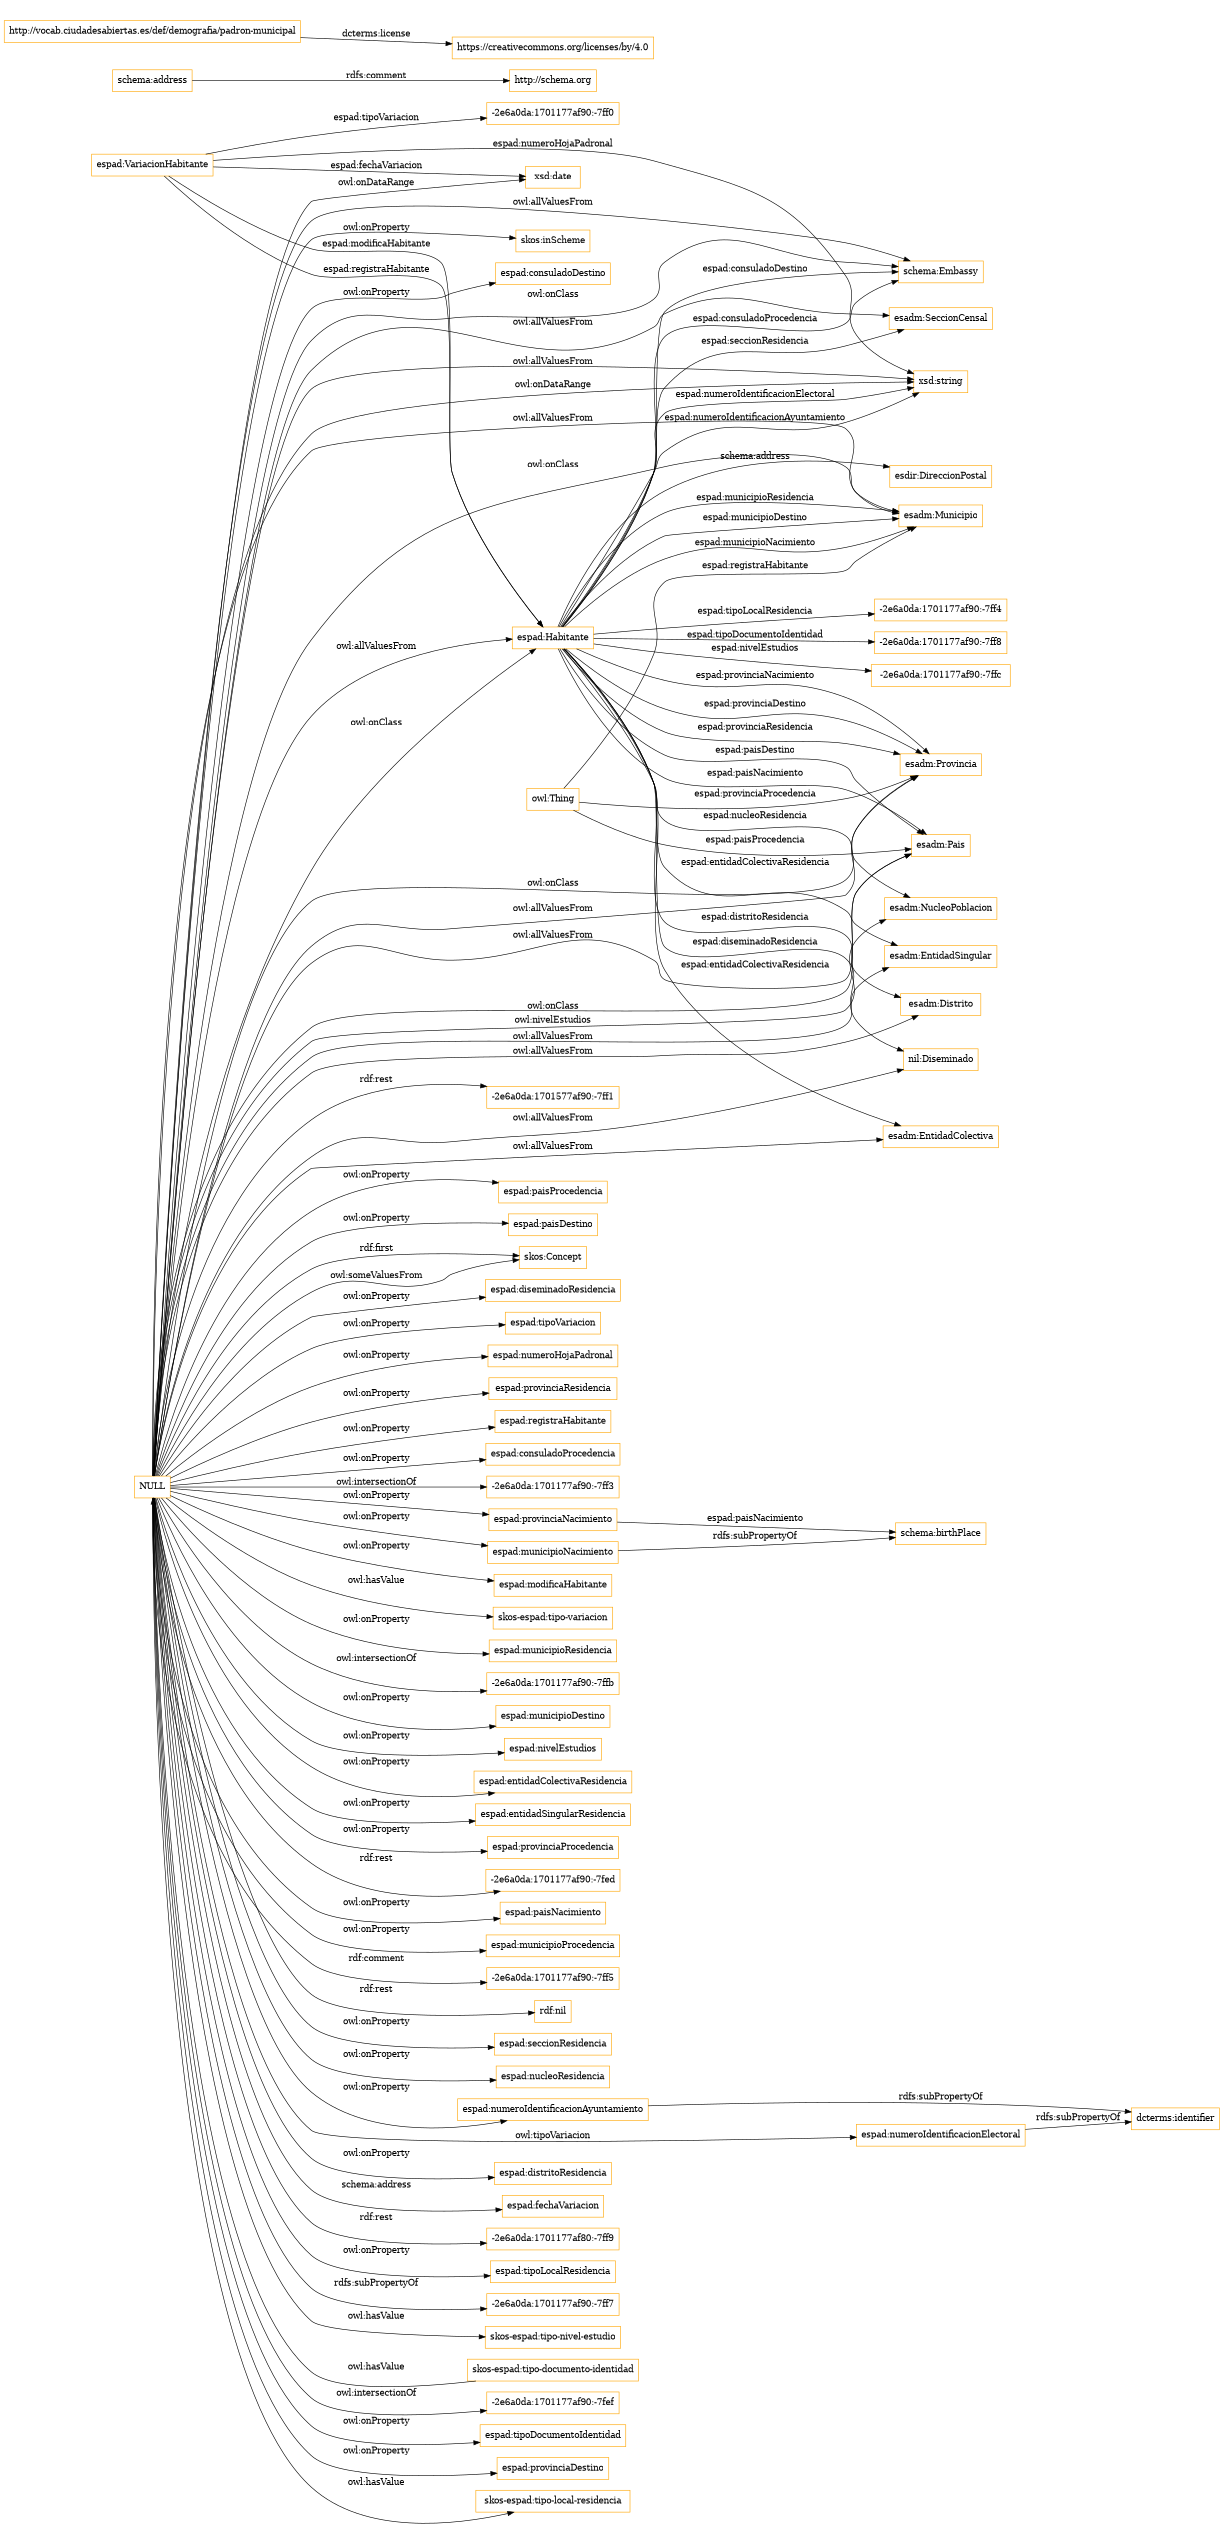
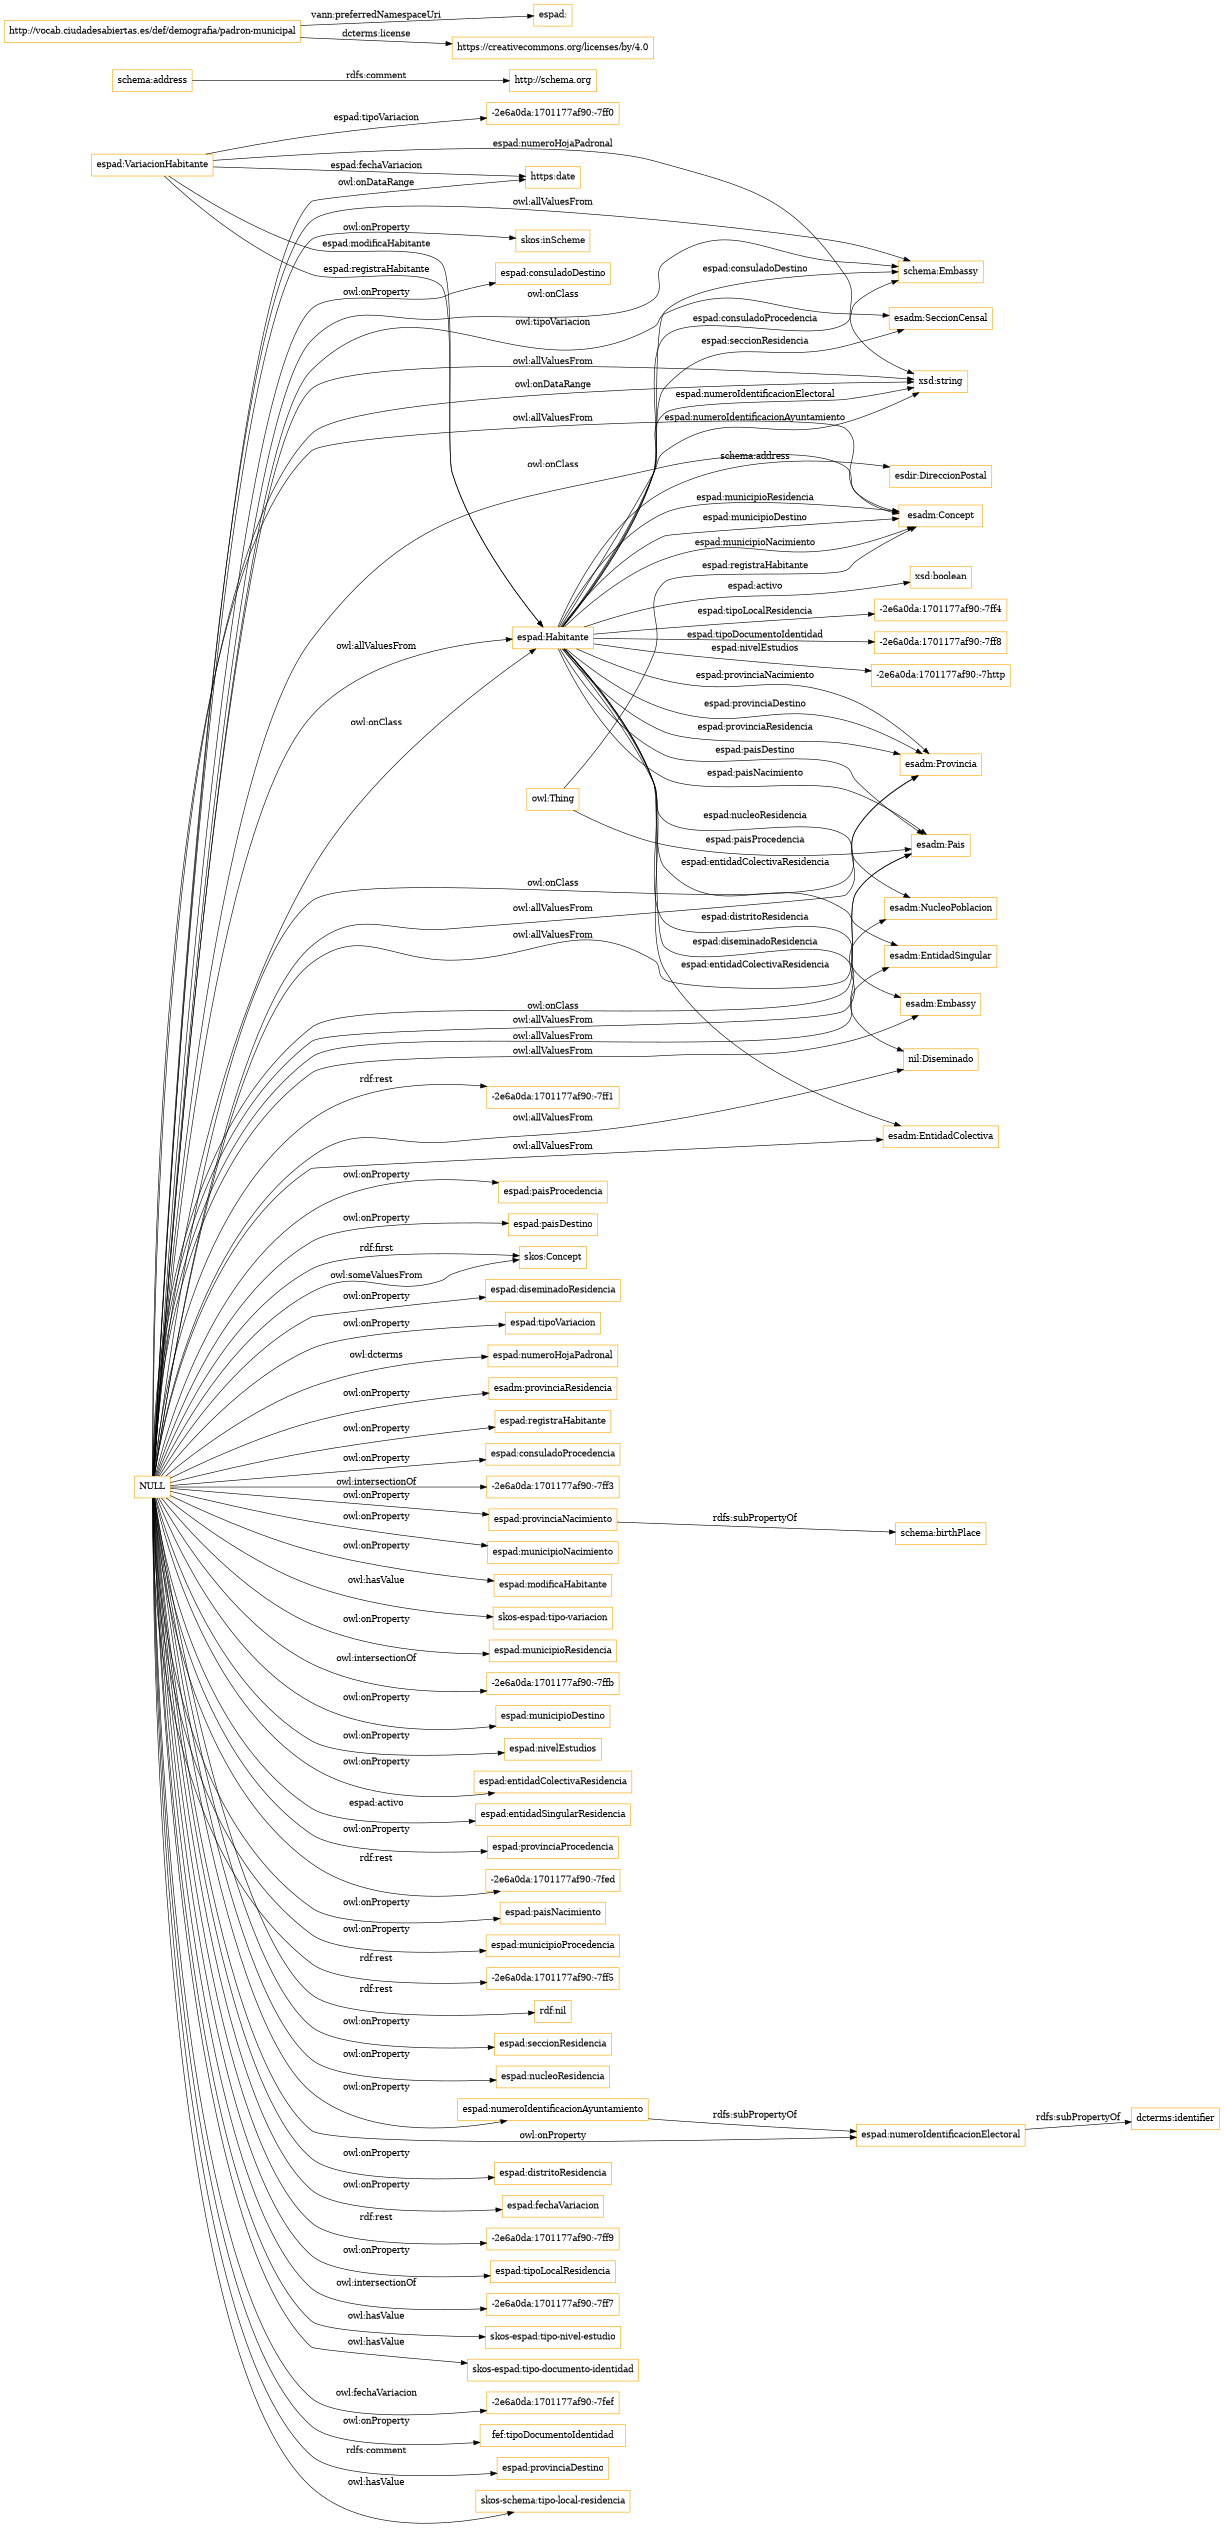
none -> (553, 15)
(553, 177) -> (553, 177)
(553, 323) -> (553, 323)
(941, 516) -> (941, 516)
none -> (941, 577)
(941, 676) -> (941, 676)
(747, 808) -> none
(941, 1004) -> (941, 1004)
(553, 1021) -> (553, 1021)
(553, 1097) -> (553, 1097)
(376, 1356) -> (376, 1356)
(553, 1389) -> (553, 1389)
(755, 1519) -> (755, 1519)
(754, 1546) -> none
(376, 1804) -> (376, 1804)
(376, 1959) -> (376, 1959)
(203, 2085) -> (206, 2059)
(887, 2103) -> (749, 2126)
(553, 2136) -> (553, 2136)
(376, 2185) -> (376, 2185)
(553, 2239) -> (553, 2239)
(376, 2284) -> (376, 2284)
(376, 2393) -> (376, 2393)
(553, 2436) -> (553, 2436)
(376, 2451) -> (376, 2451)
(553, 2501) -> (553, 2501)
